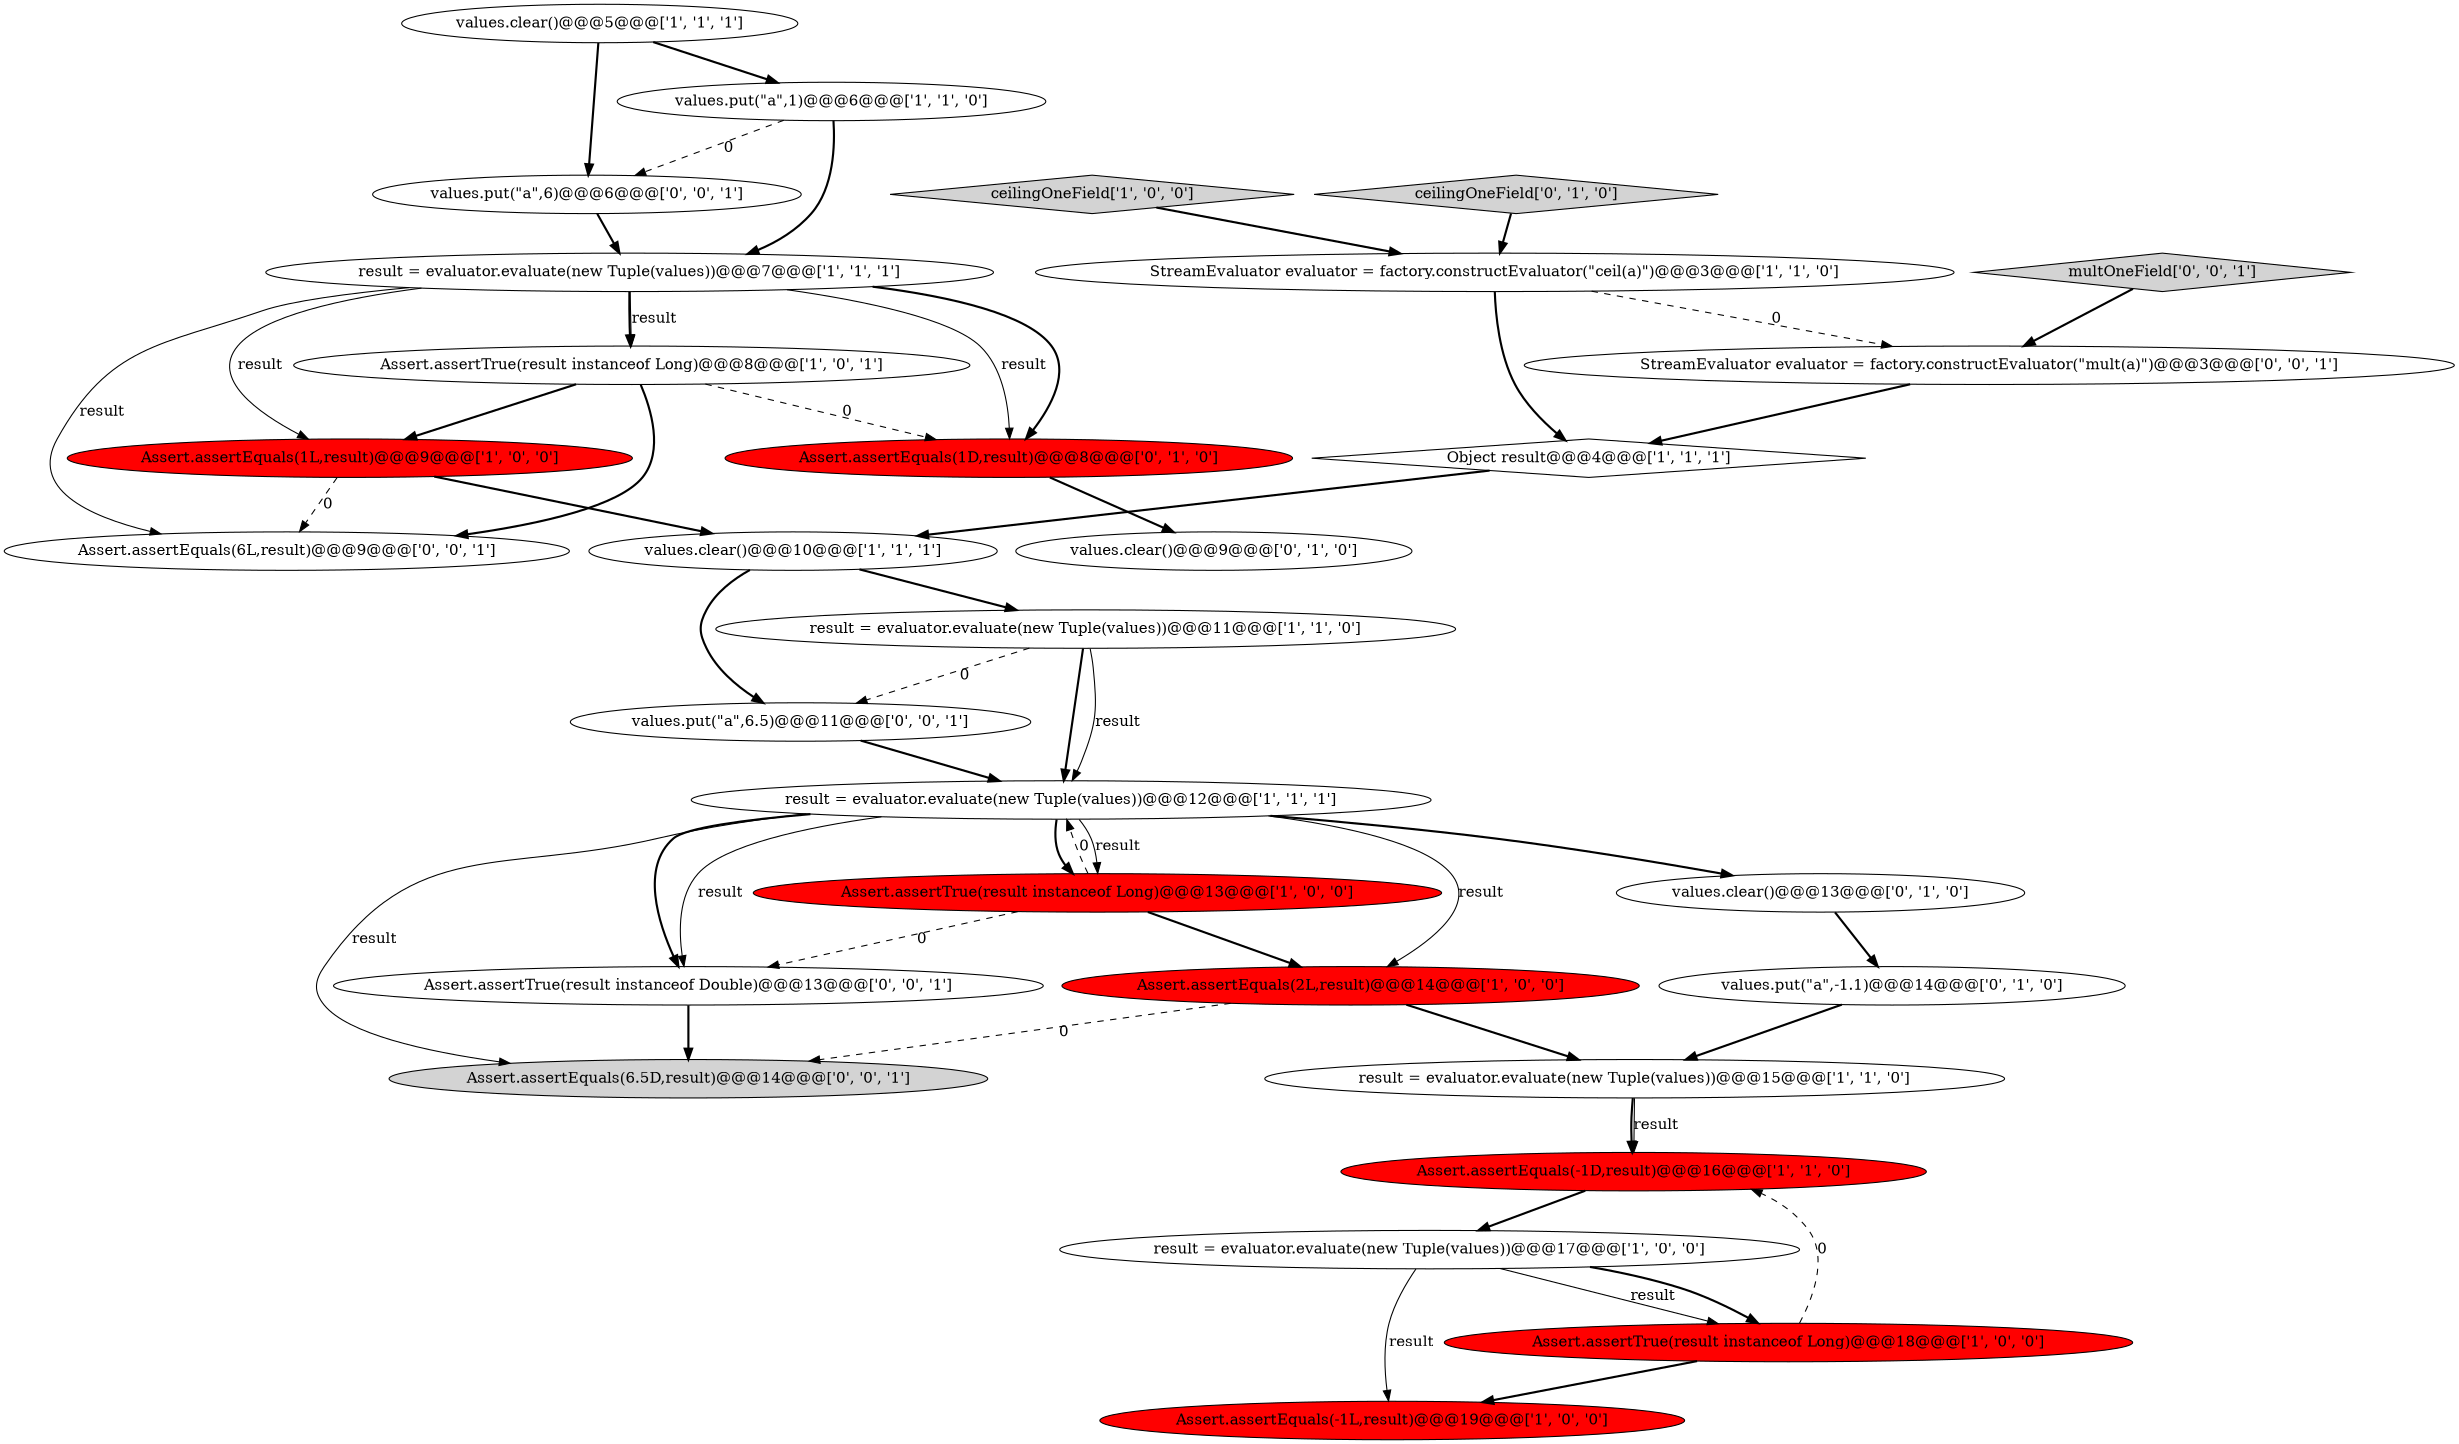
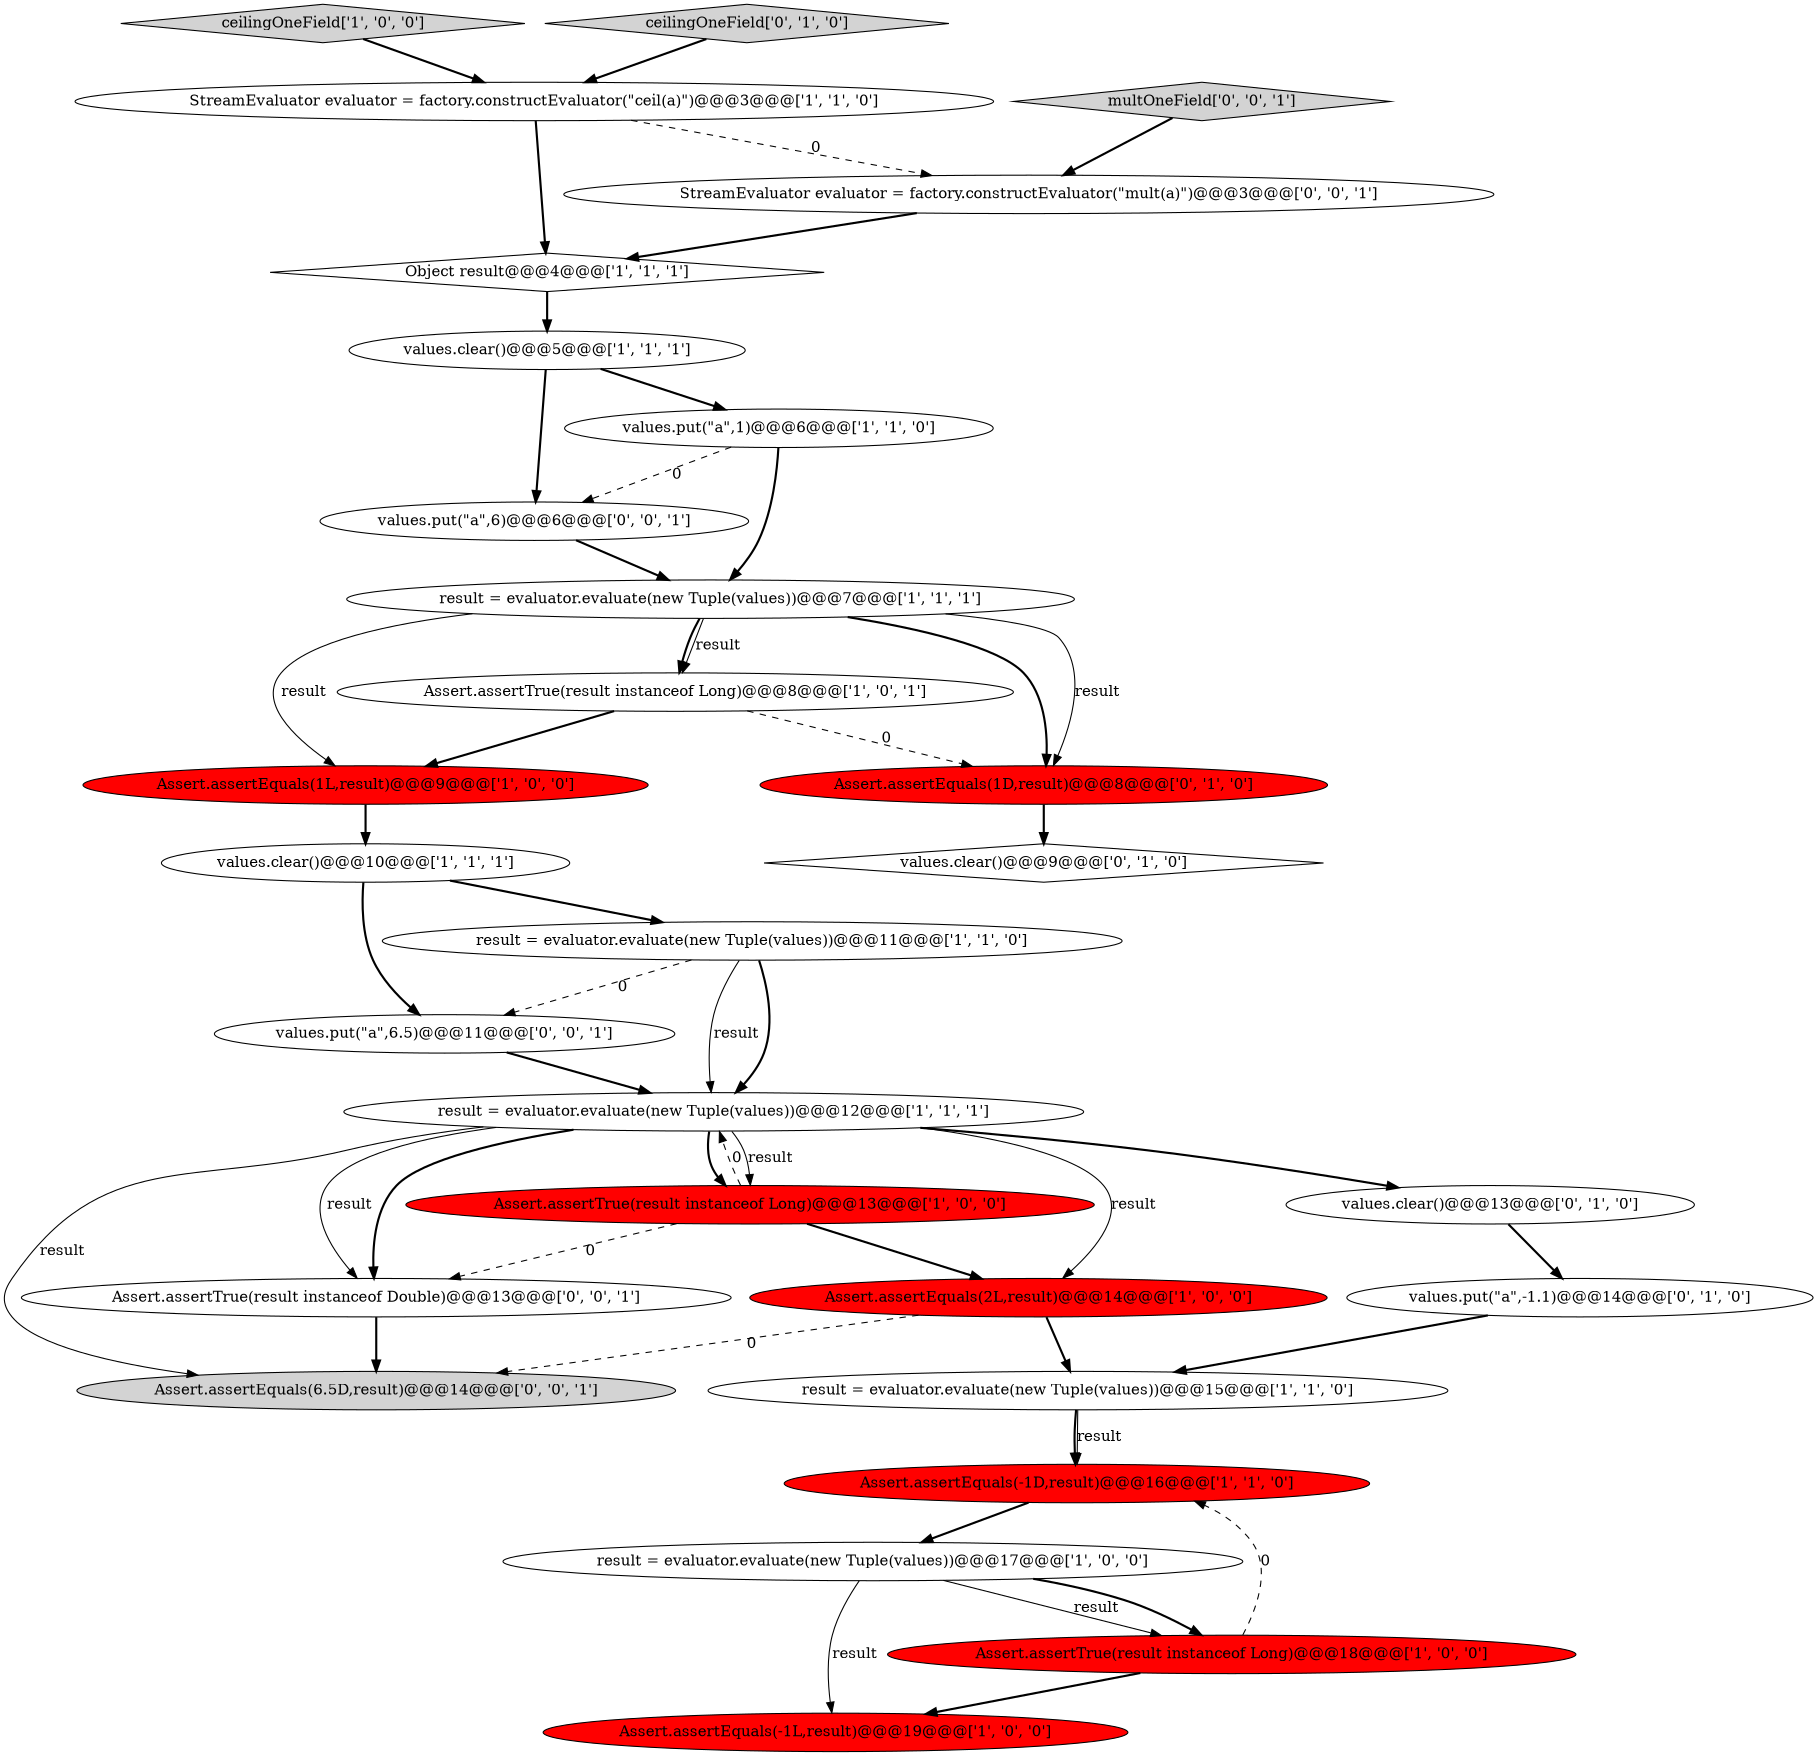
(1209, 503) -> (547, 306)
(287, 551) -> none
(1214, 551) -> (1044, 863)
